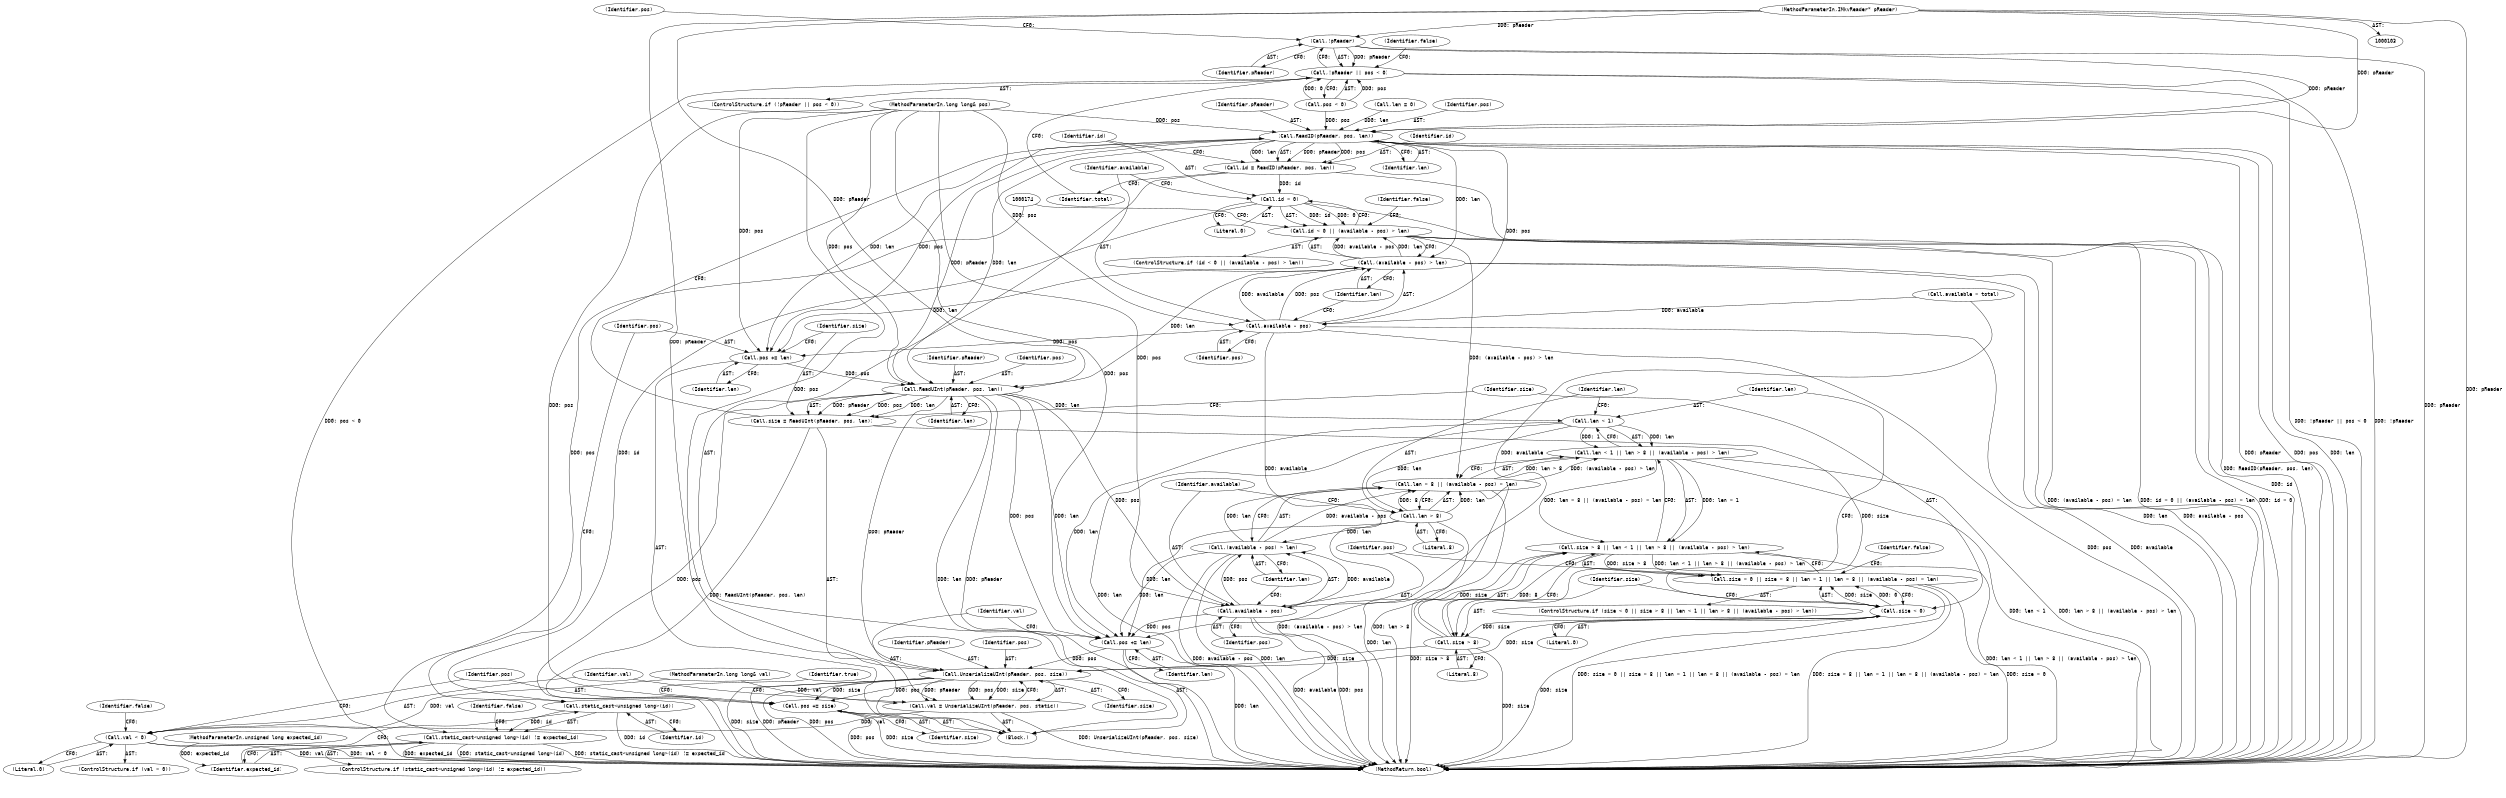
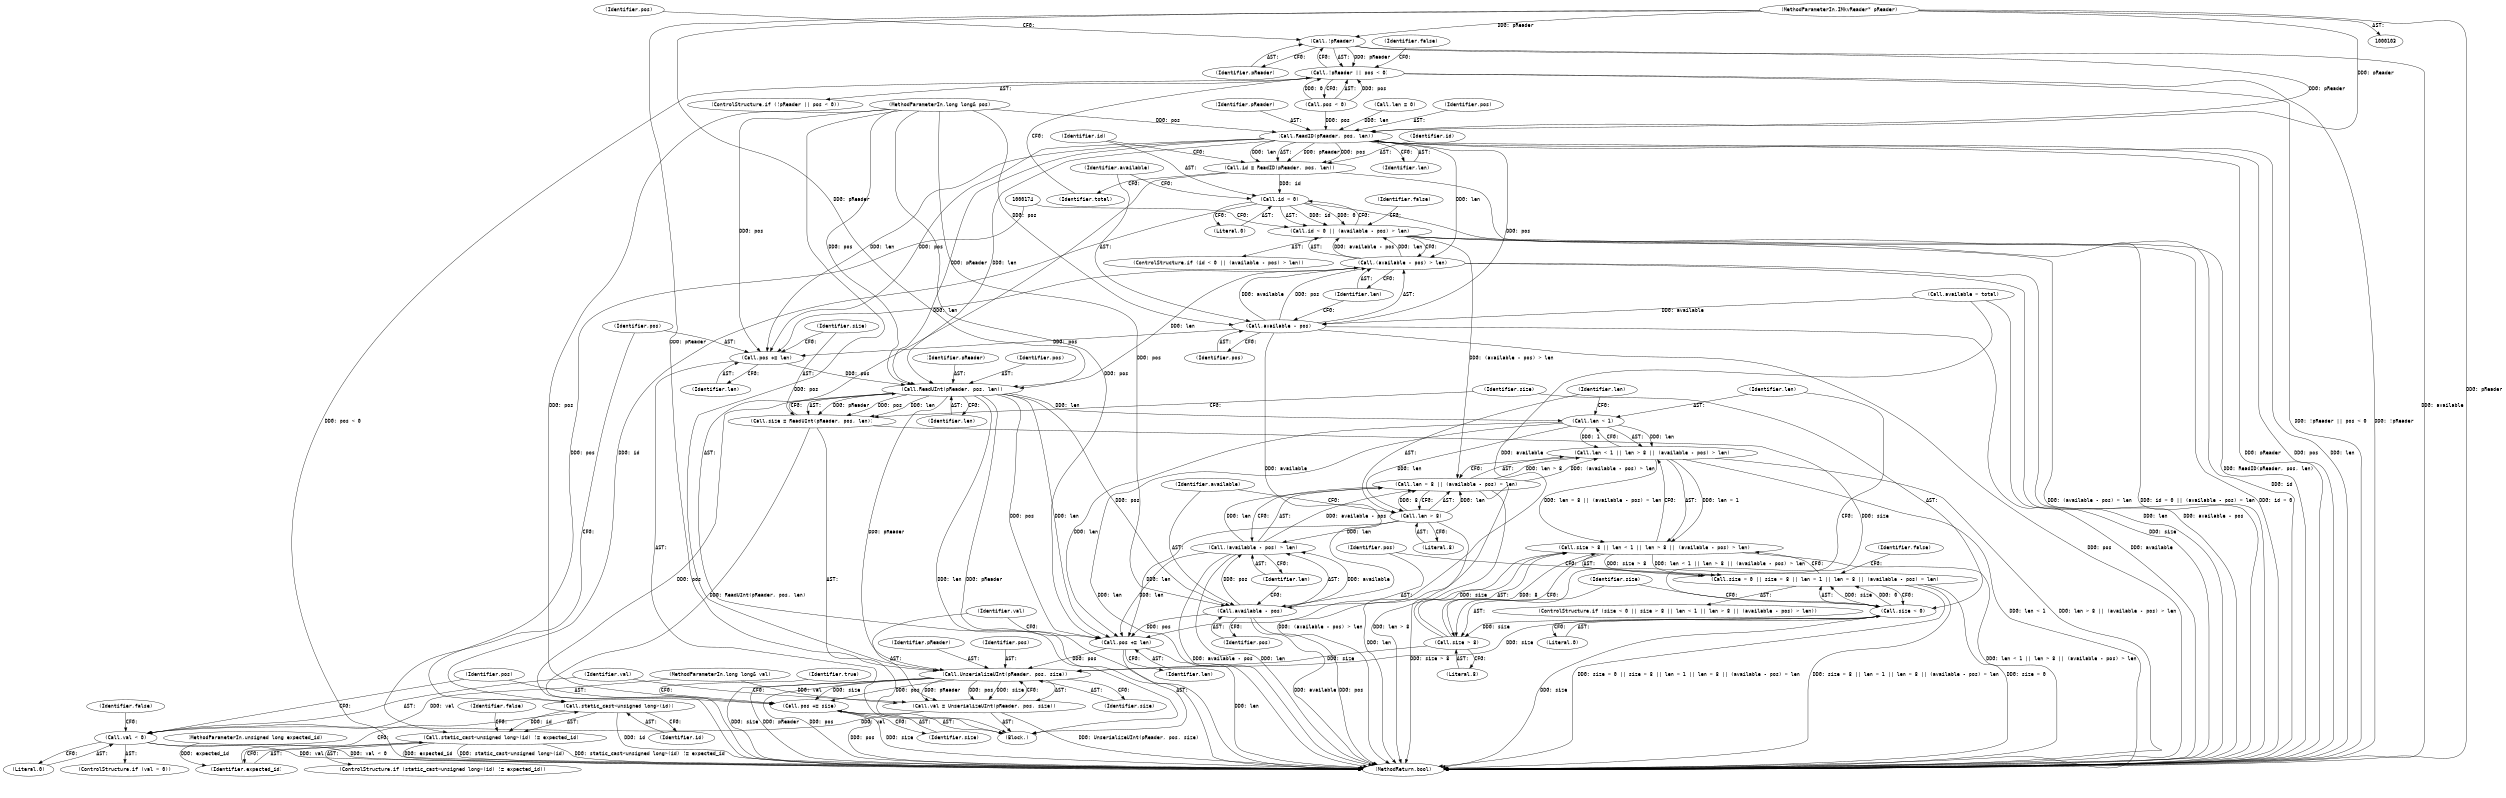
(817, 226) -> (833, 398)
(2443, 406) -> (2443, 406)
(984, 706) -> (984, 706)
(1502, 723) -> (2209, 730)
